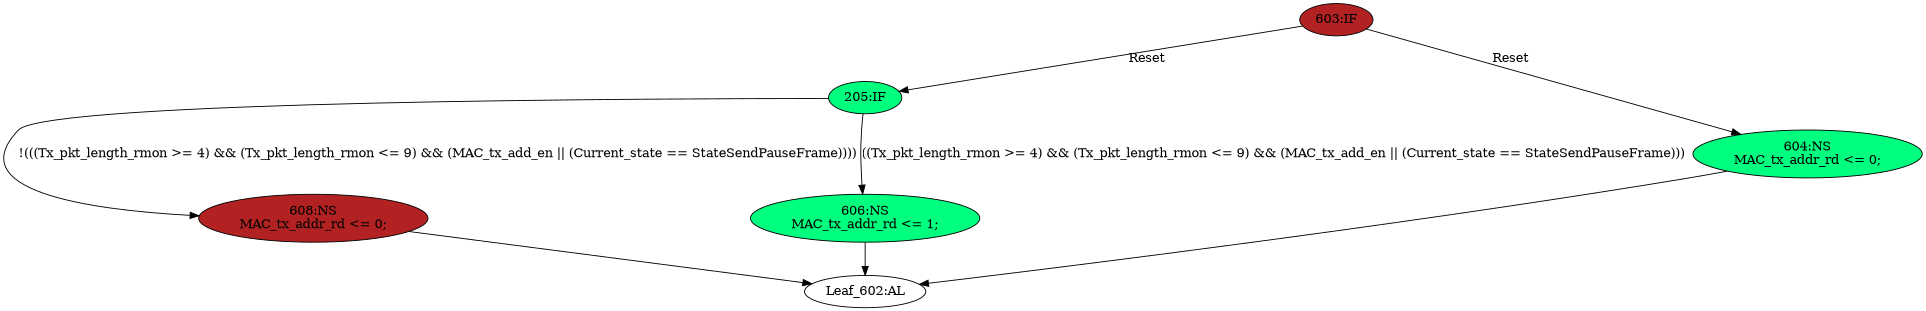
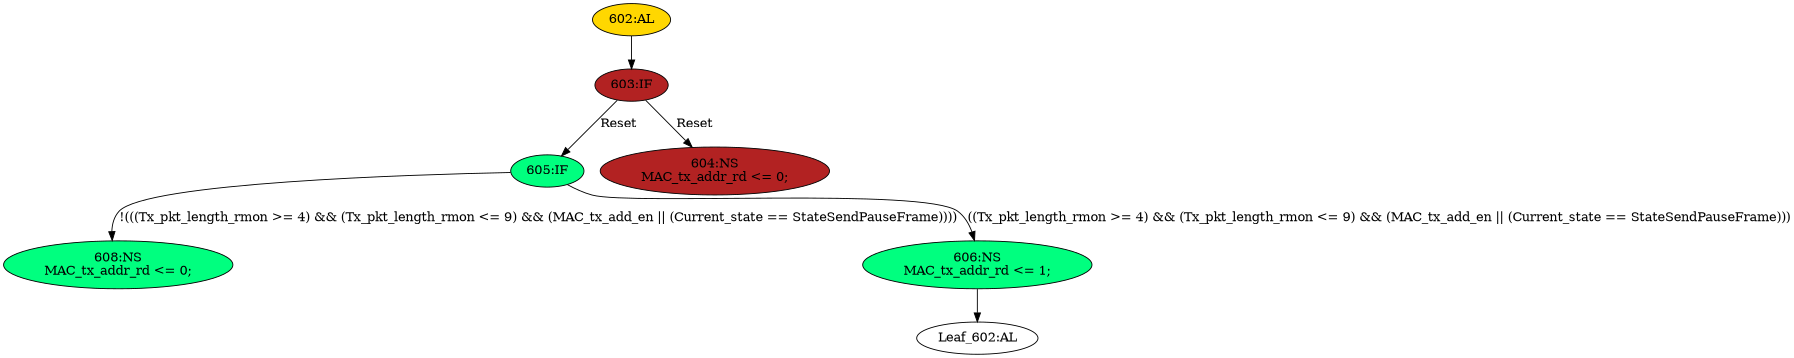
none -> (632, 20)
(865, 98) -> (547, 171)
(1808, 154) -> (715, 171)
(313, 218) -> (118, 265)
(1328, 232) -> none
(606, 257) -> none
